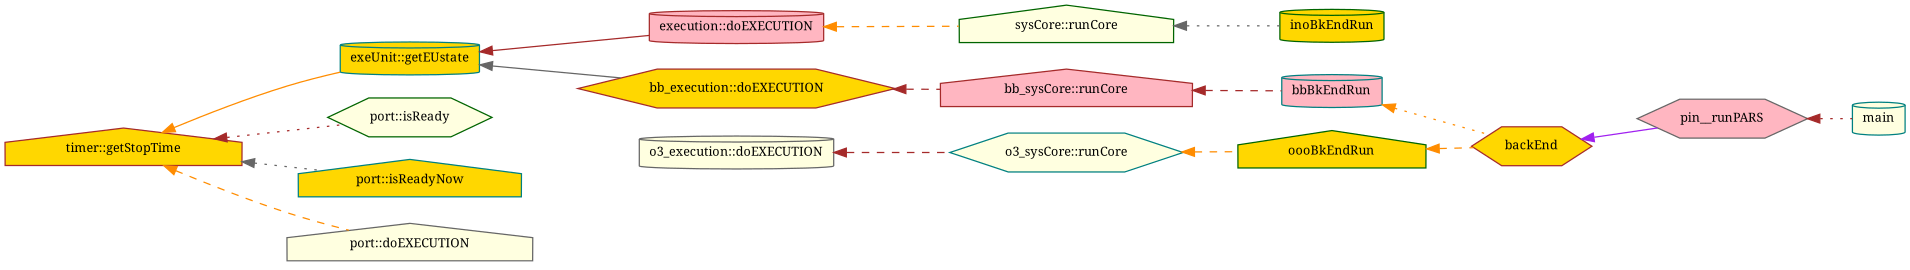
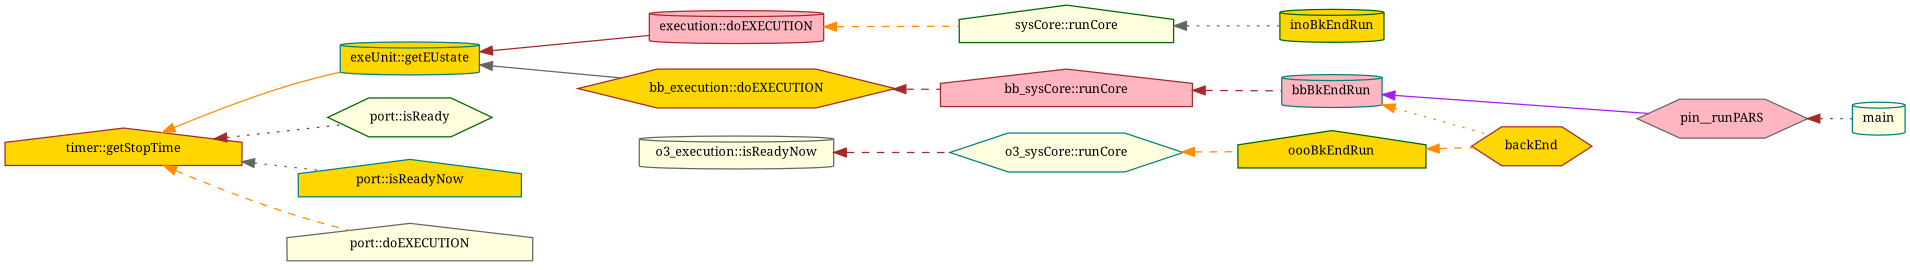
(1626, 133) -> (1522, 104)
(736, 153) -> (736, 153)
